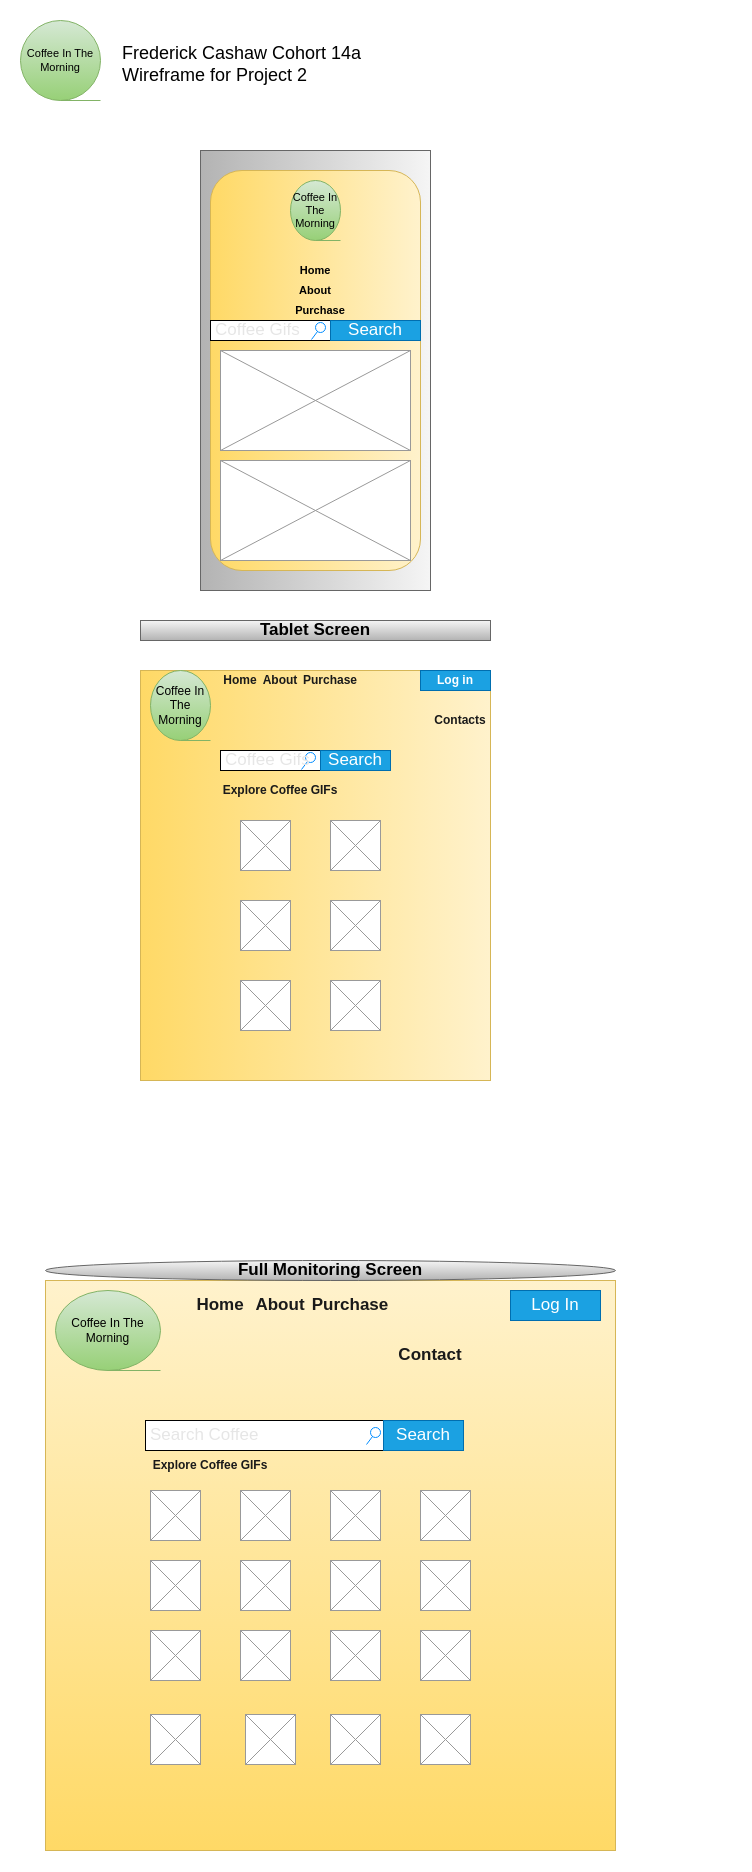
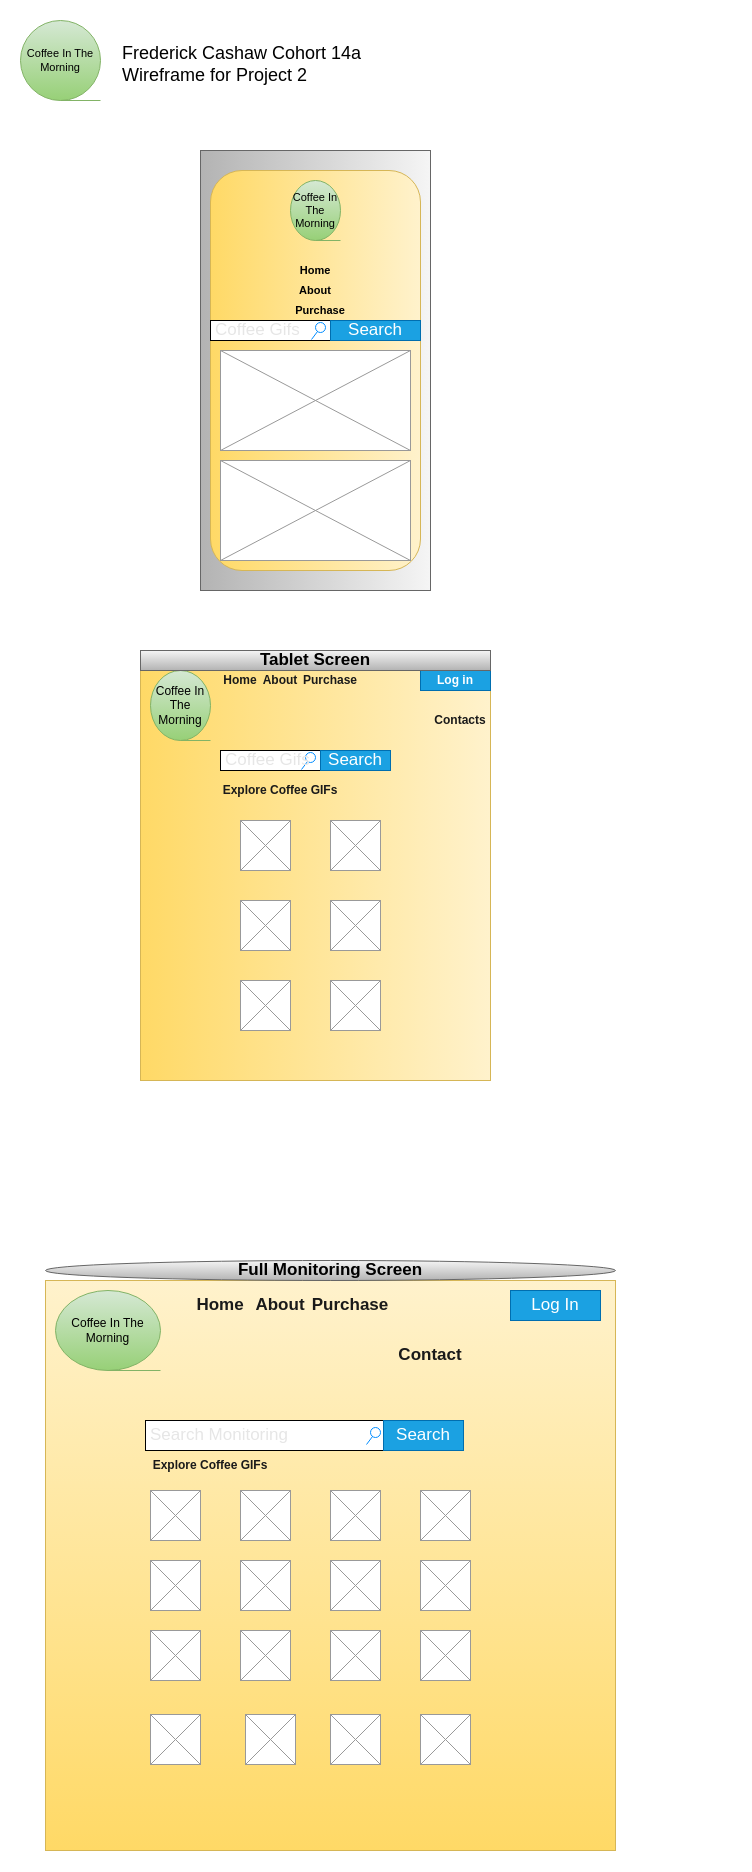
(316, 631) -> (316, 661)
(210, 1436) -> (225, 1436)
